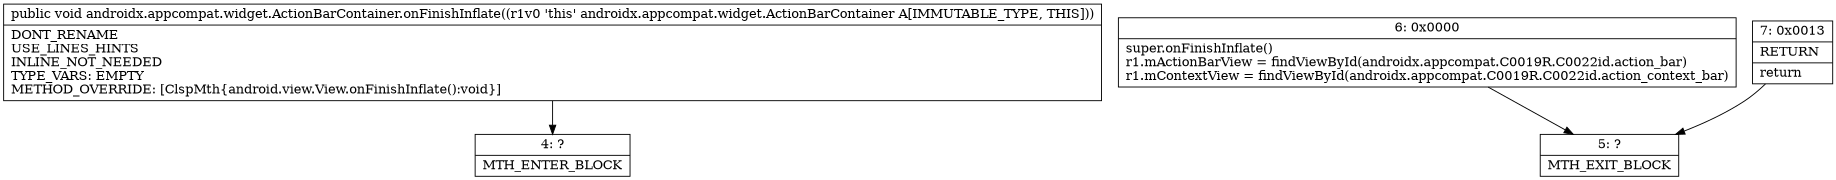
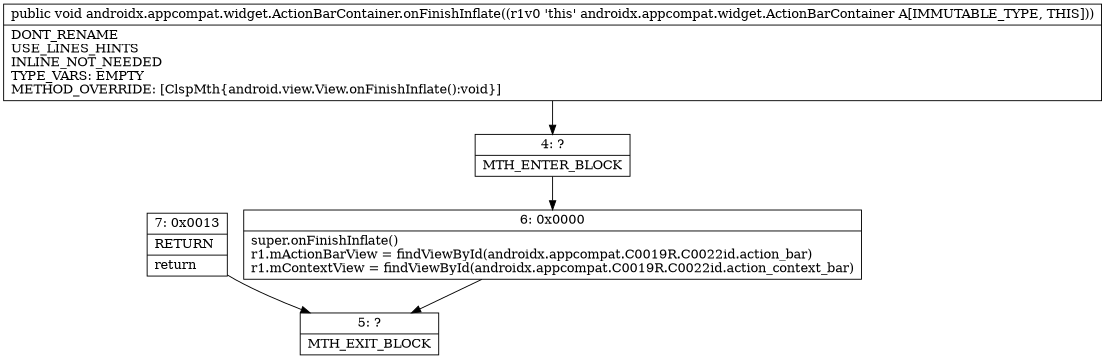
none -> (553, 189)
